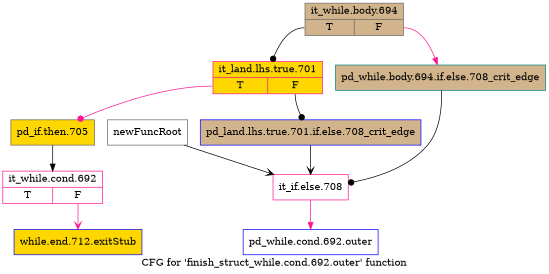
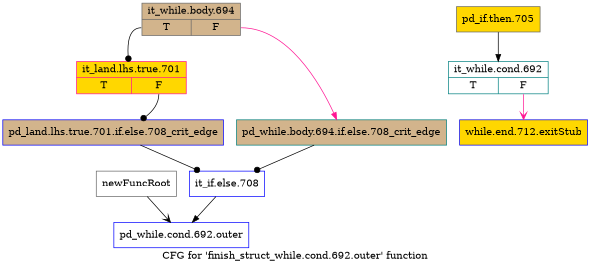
(146, 96) -> none
(311, 156) -> (167, 157)
(226, 159) -> (157, 207)
(53, 187) -> (498, 78)
(311, 187) -> (227, 184)
(311, 211) -> (206, 207)
